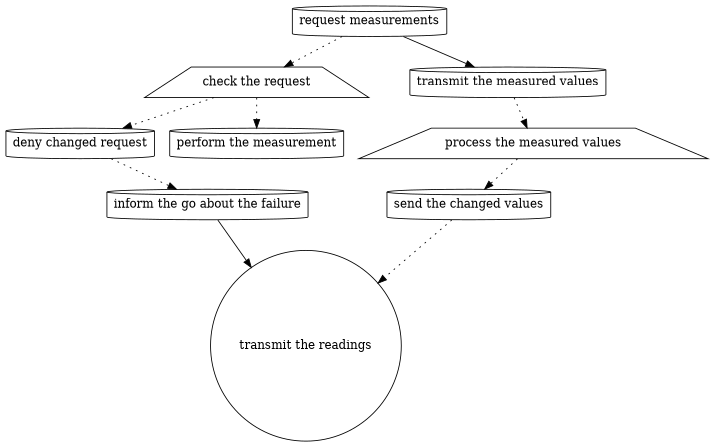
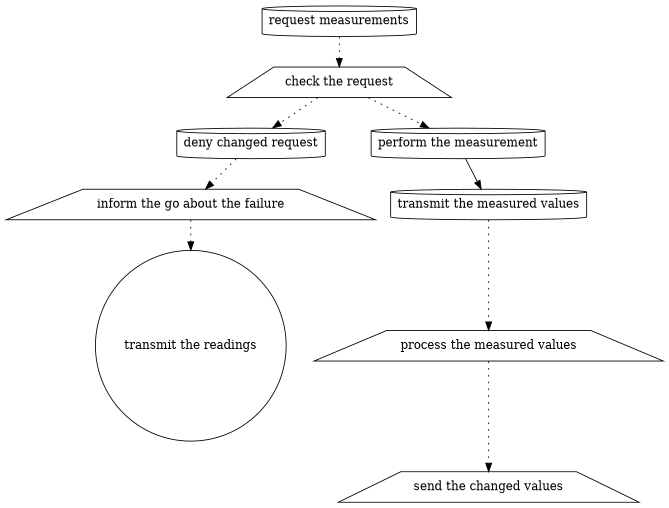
(435, 50) -> (471, 170)
(207, 205) -> (191, 205)
(469, 205) -> (489, 487)
(232, 240) -> (191, 231)
(418, 249) -> none
